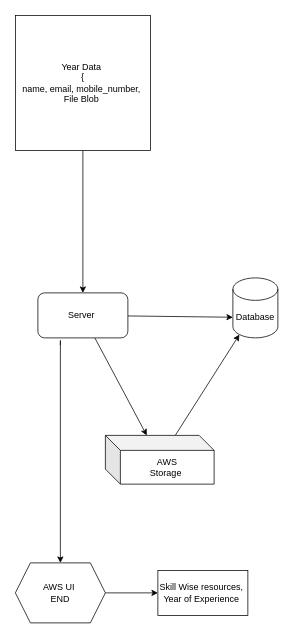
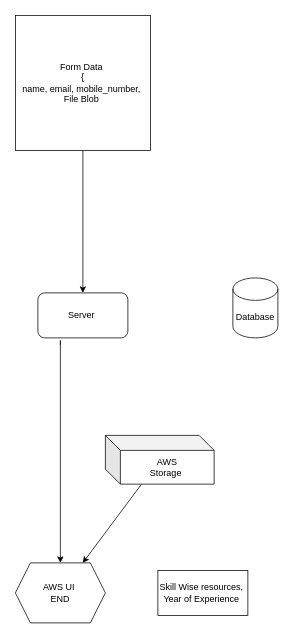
(83, 83) -> (83, 83)
(172, 316) -> none
(119, 384) -> none
(206, 387) -> (114, 521)
(151, 593) -> none
